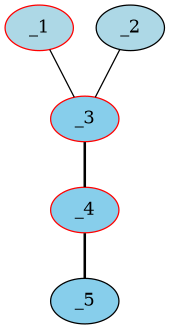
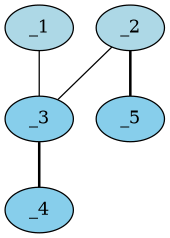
(39, 28) -> (39, 28)
(85, 119) -> (39, 119)
(85, 210) -> (39, 210)
(85, 256) -> (130, 74)
